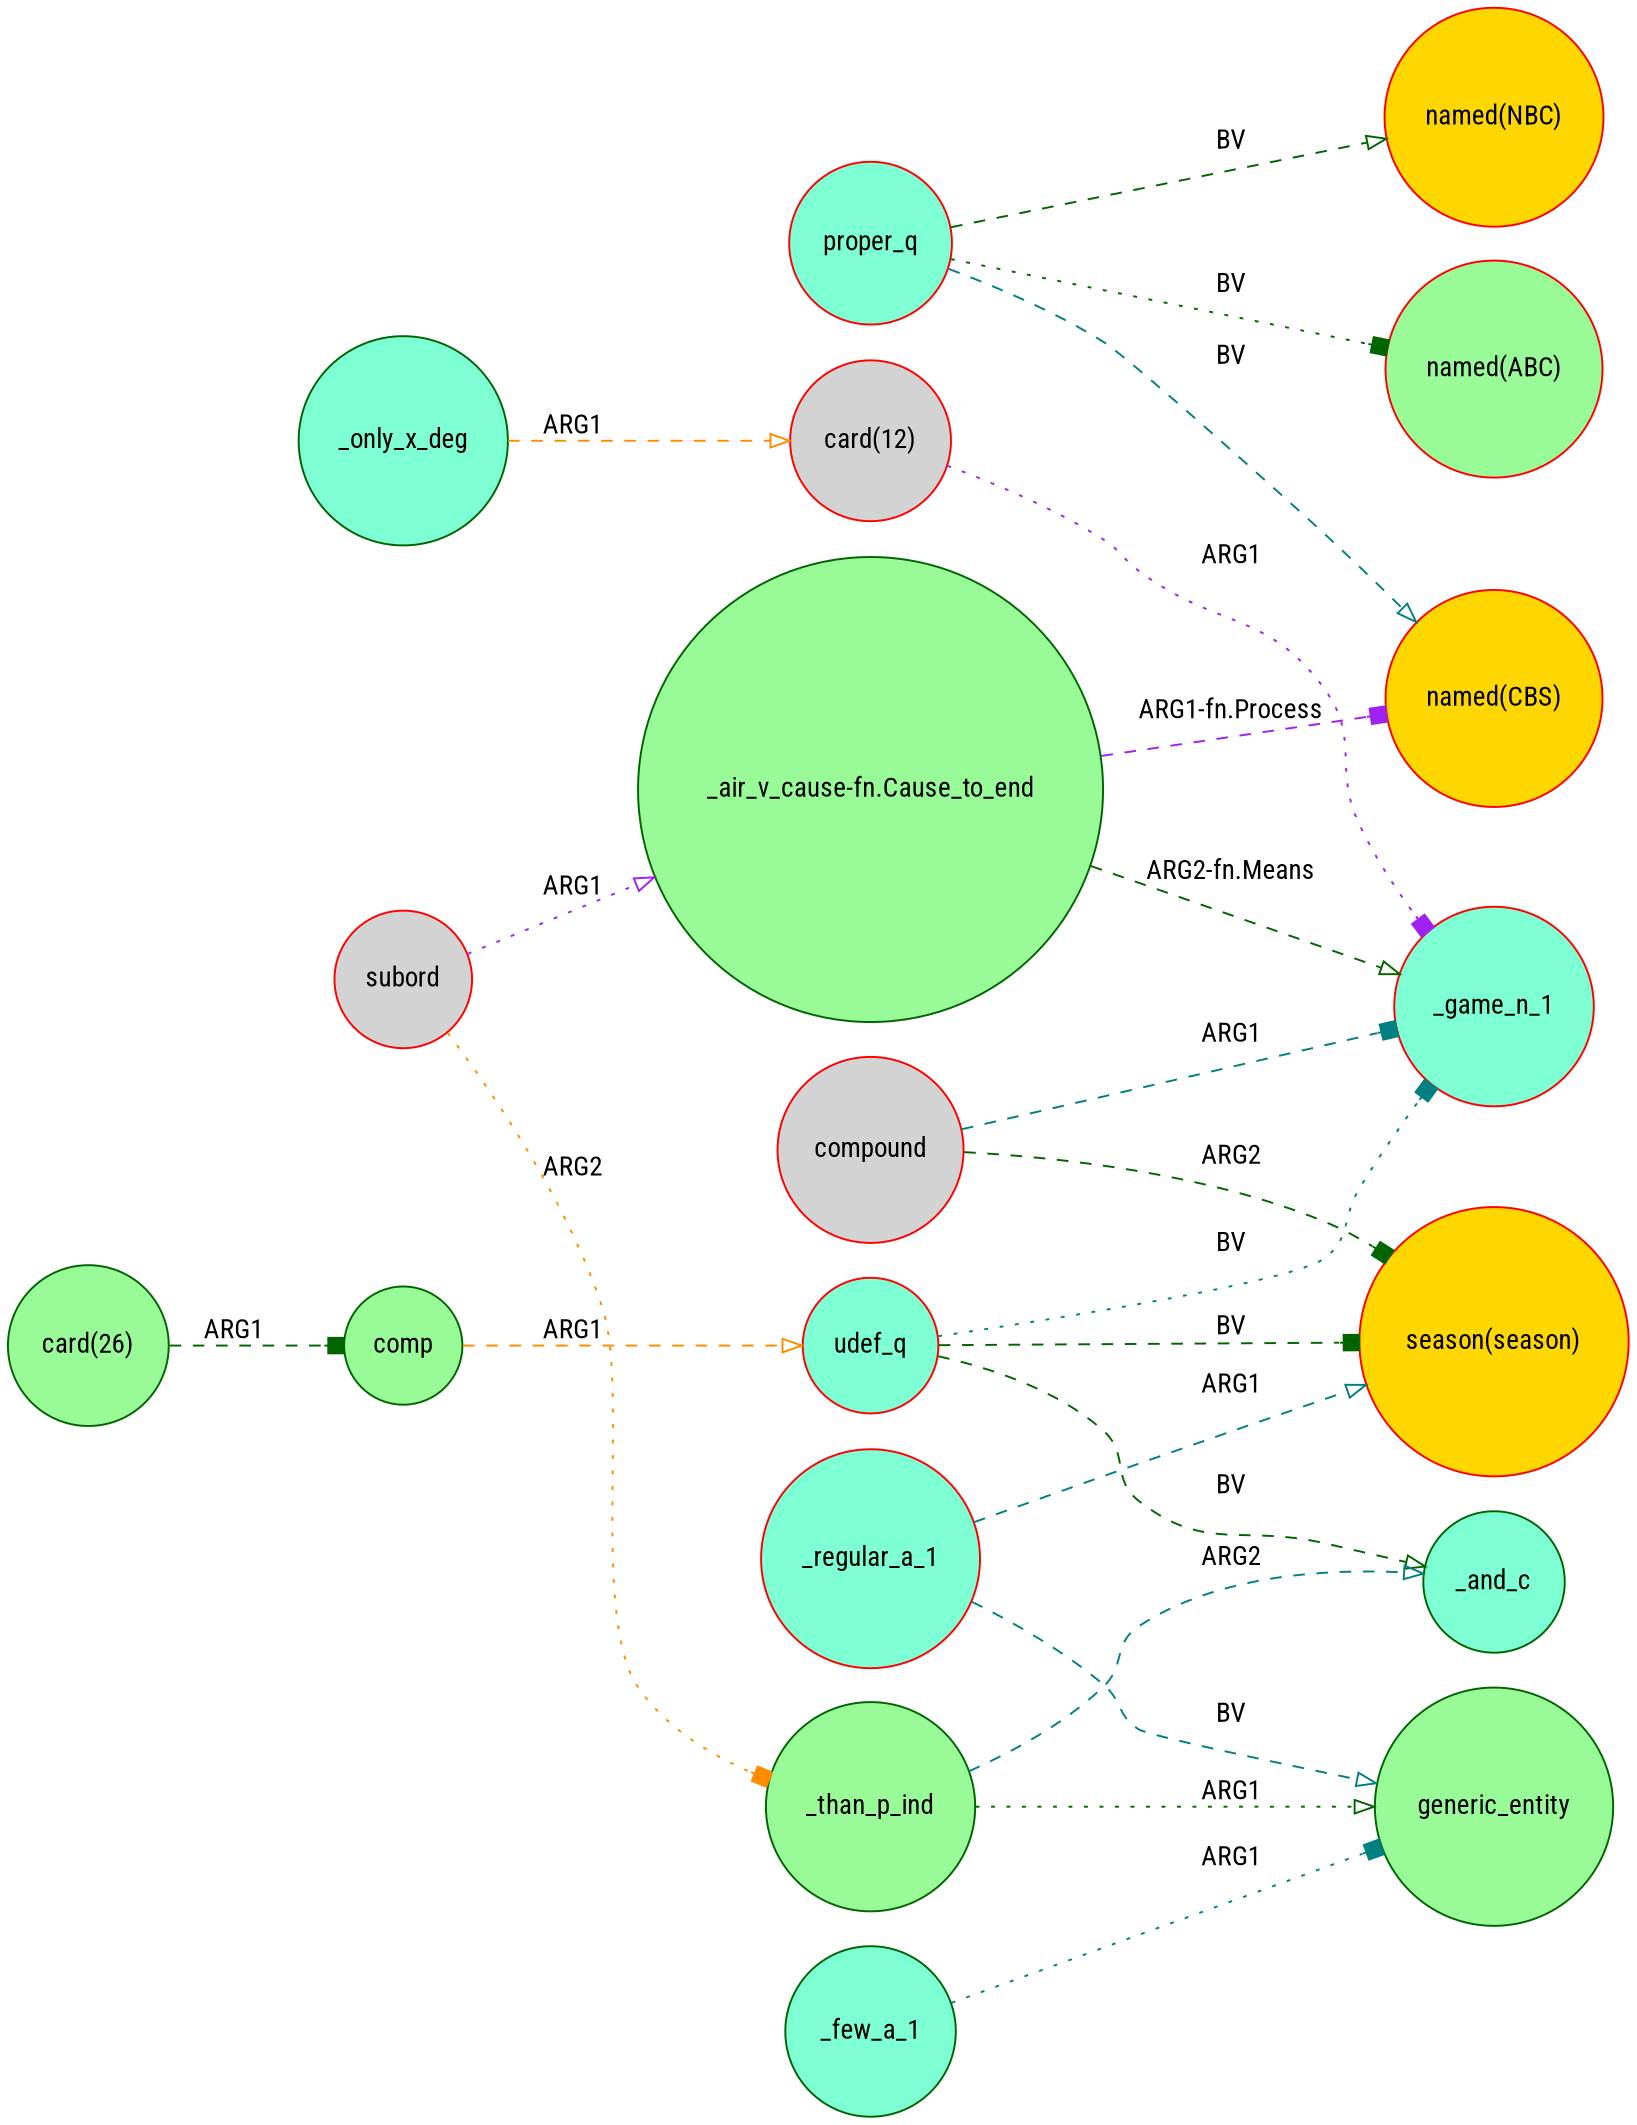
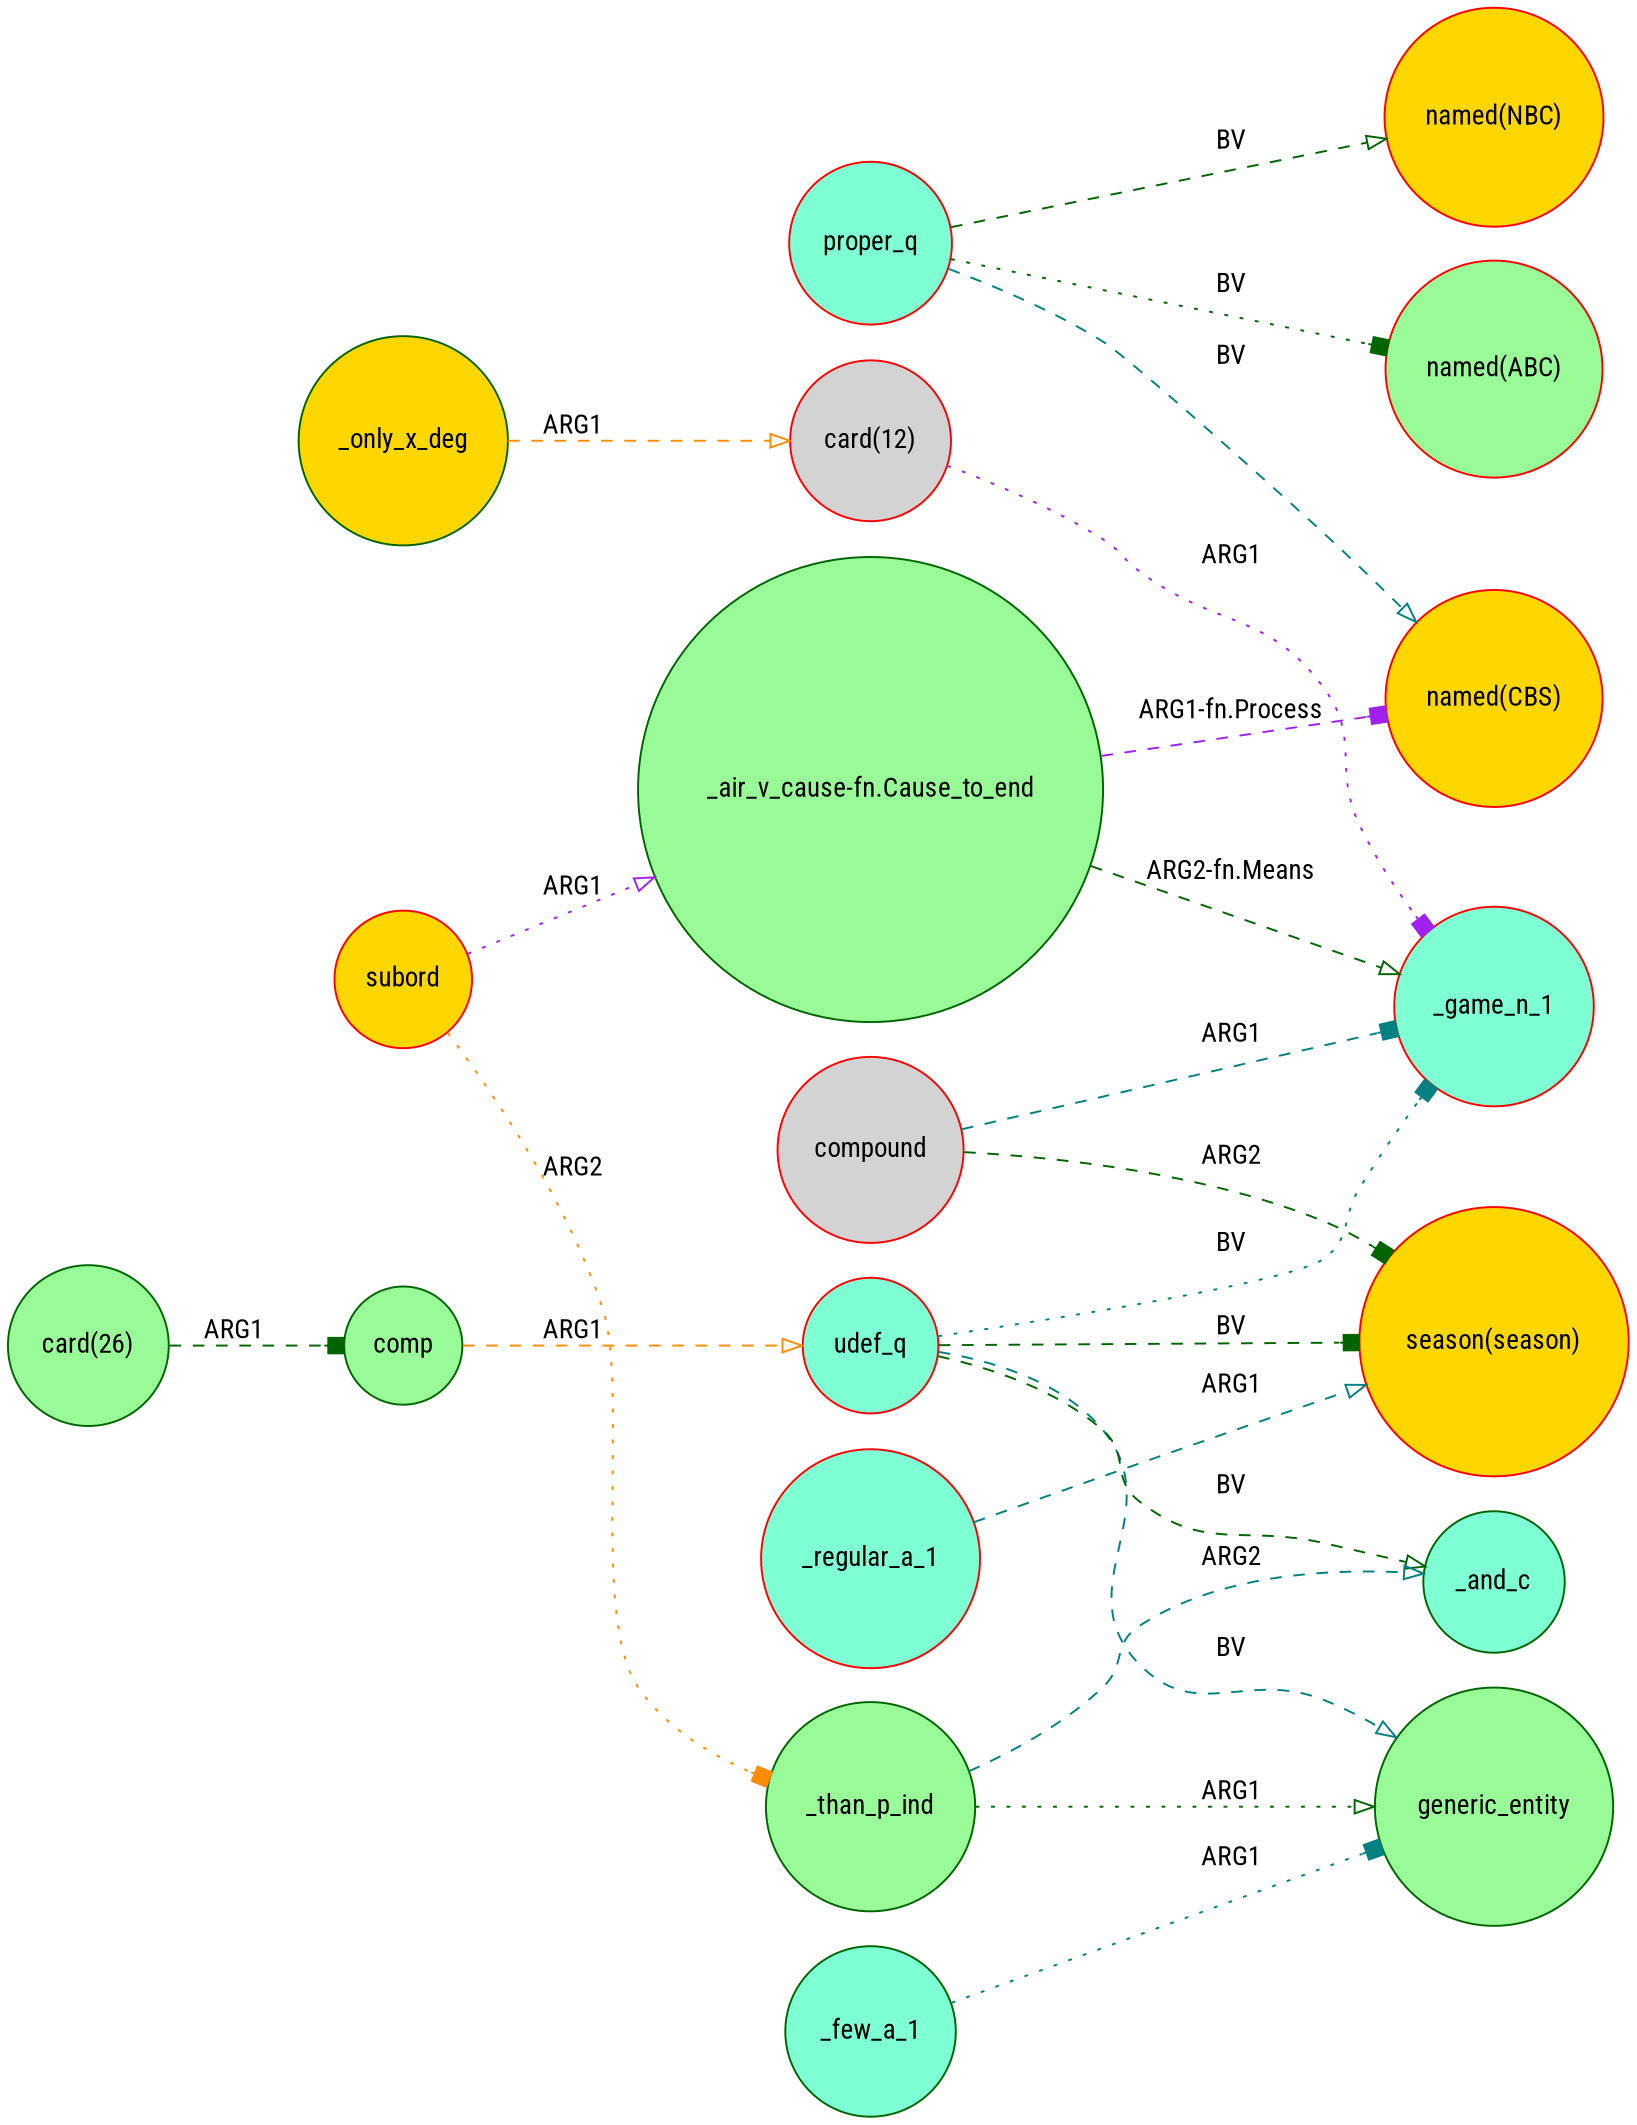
(403, 441) -> (403, 441)
(403, 979) -> (403, 979)
(1143, 1731) -> (1113, 1583)
